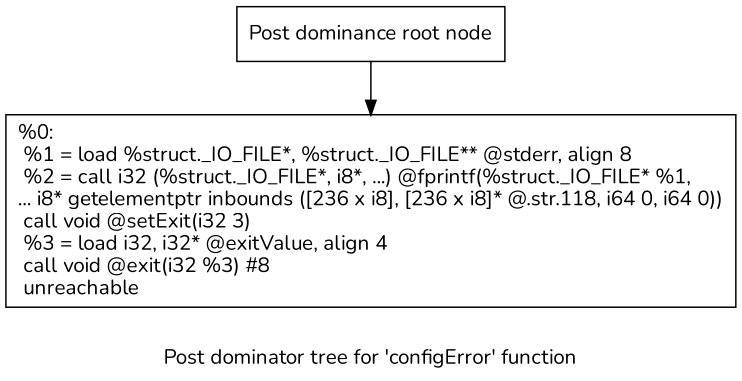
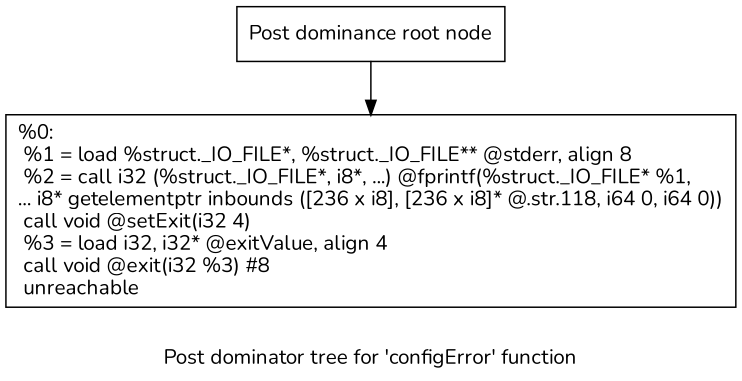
(135, 221) -> (135, 221)
